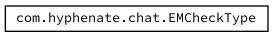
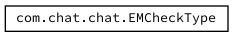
(137, 19) -> (117, 19)
